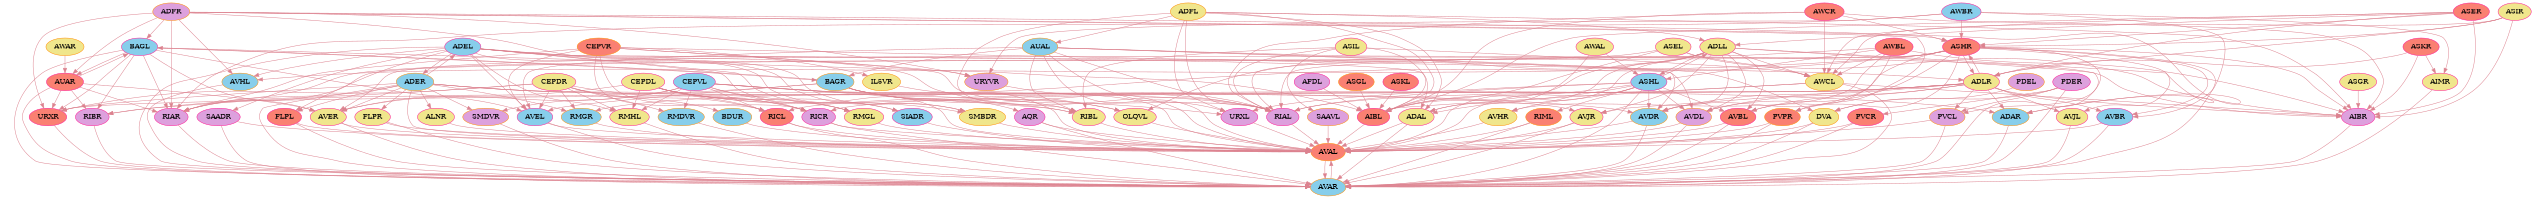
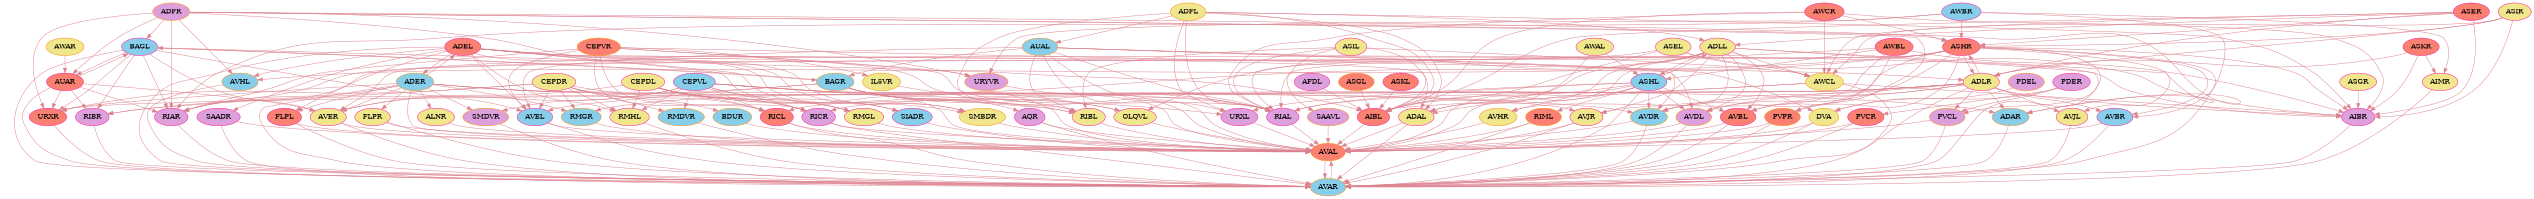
(463, 47) -> (463, 47)
(1859, 64) -> none
(1725, 183) -> (1781, 170)
